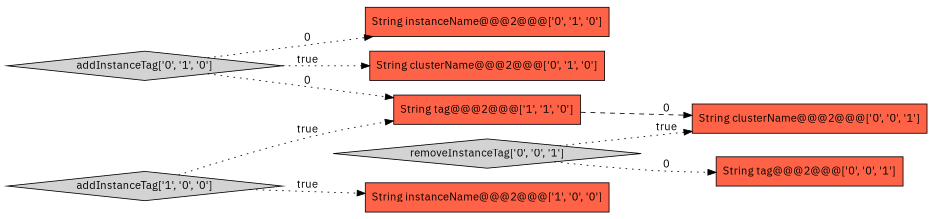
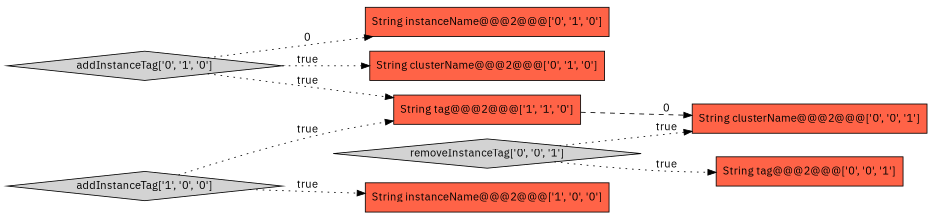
(308, 81) -> (308, 81)
(667, 165) -> (667, 165)
